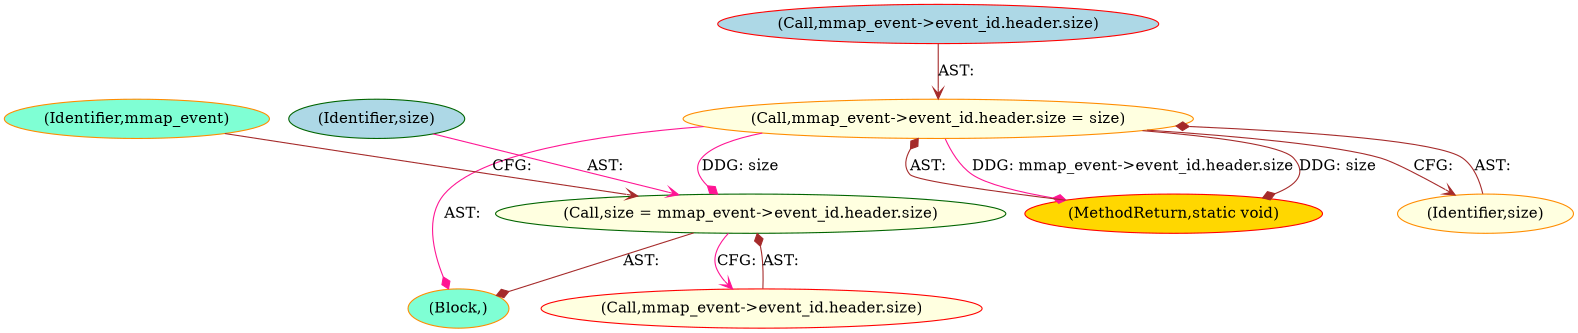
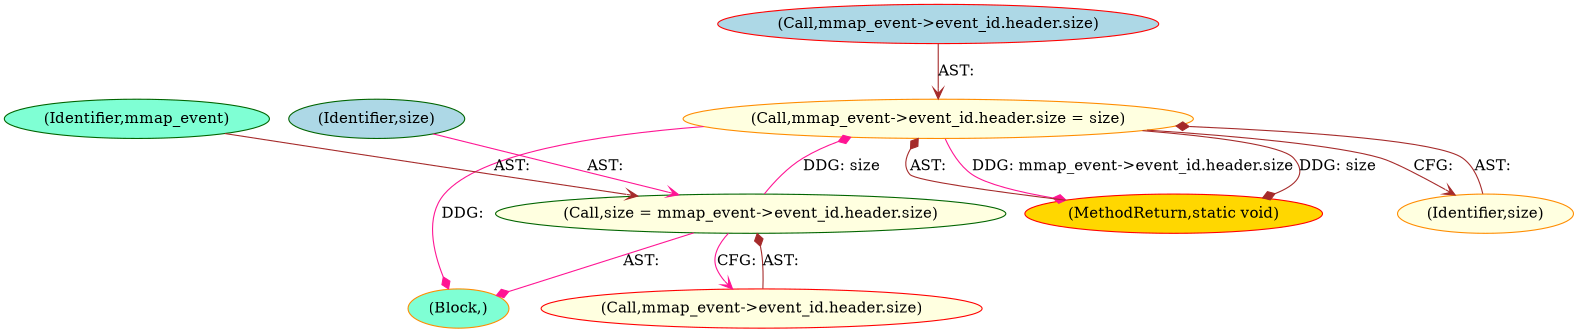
(137, 119) -> (137, 119)
(716, 148) -> (797, 162)
(515, 166) -> (515, 166)
(465, 214) -> (465, 214)
(601, 262) -> (601, 262)
